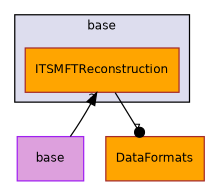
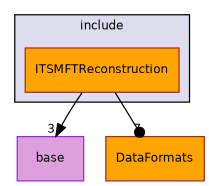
(102, 26) -> (102, 26)
(81, 120) -> (71, 110)
